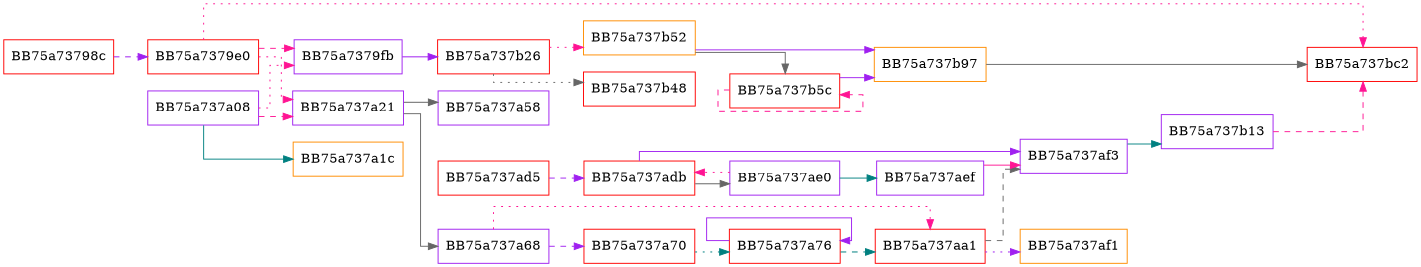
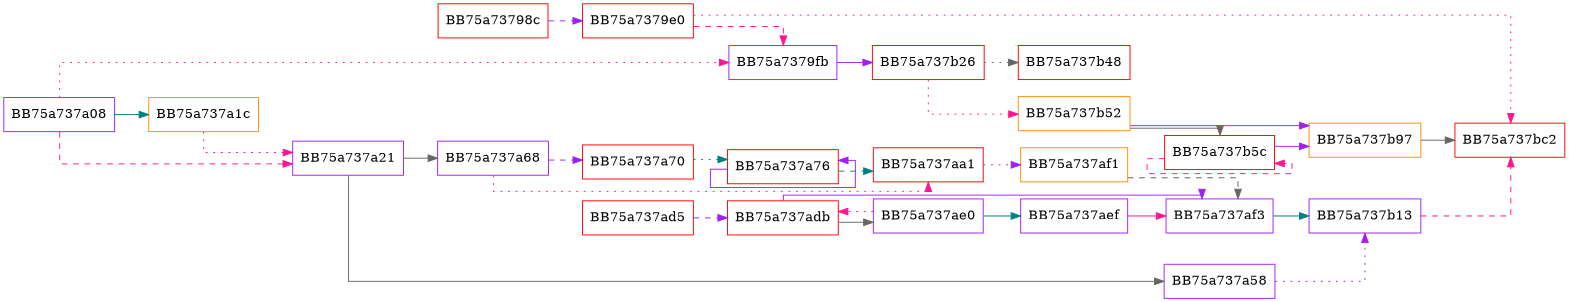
(281, 71) -> (233, 153)
(1003, 210) -> (1189, 178)
none -> (1340, 281)
